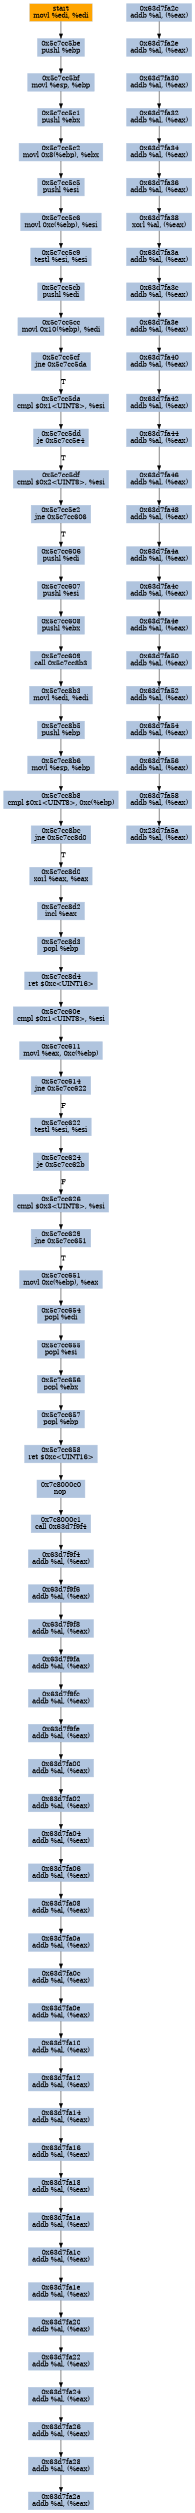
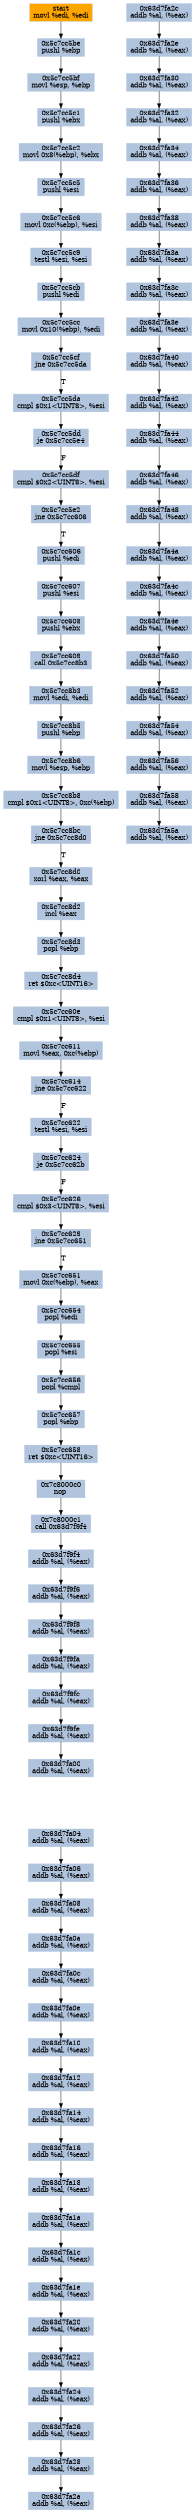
none -> (159, 63)
(159, 222) -> (159, 222)
(63, 459) -> (63, 459)
(159, 835) -> (159, 835)
(61, 1384) -> (61, 1384)
(61, 1803) -> none
